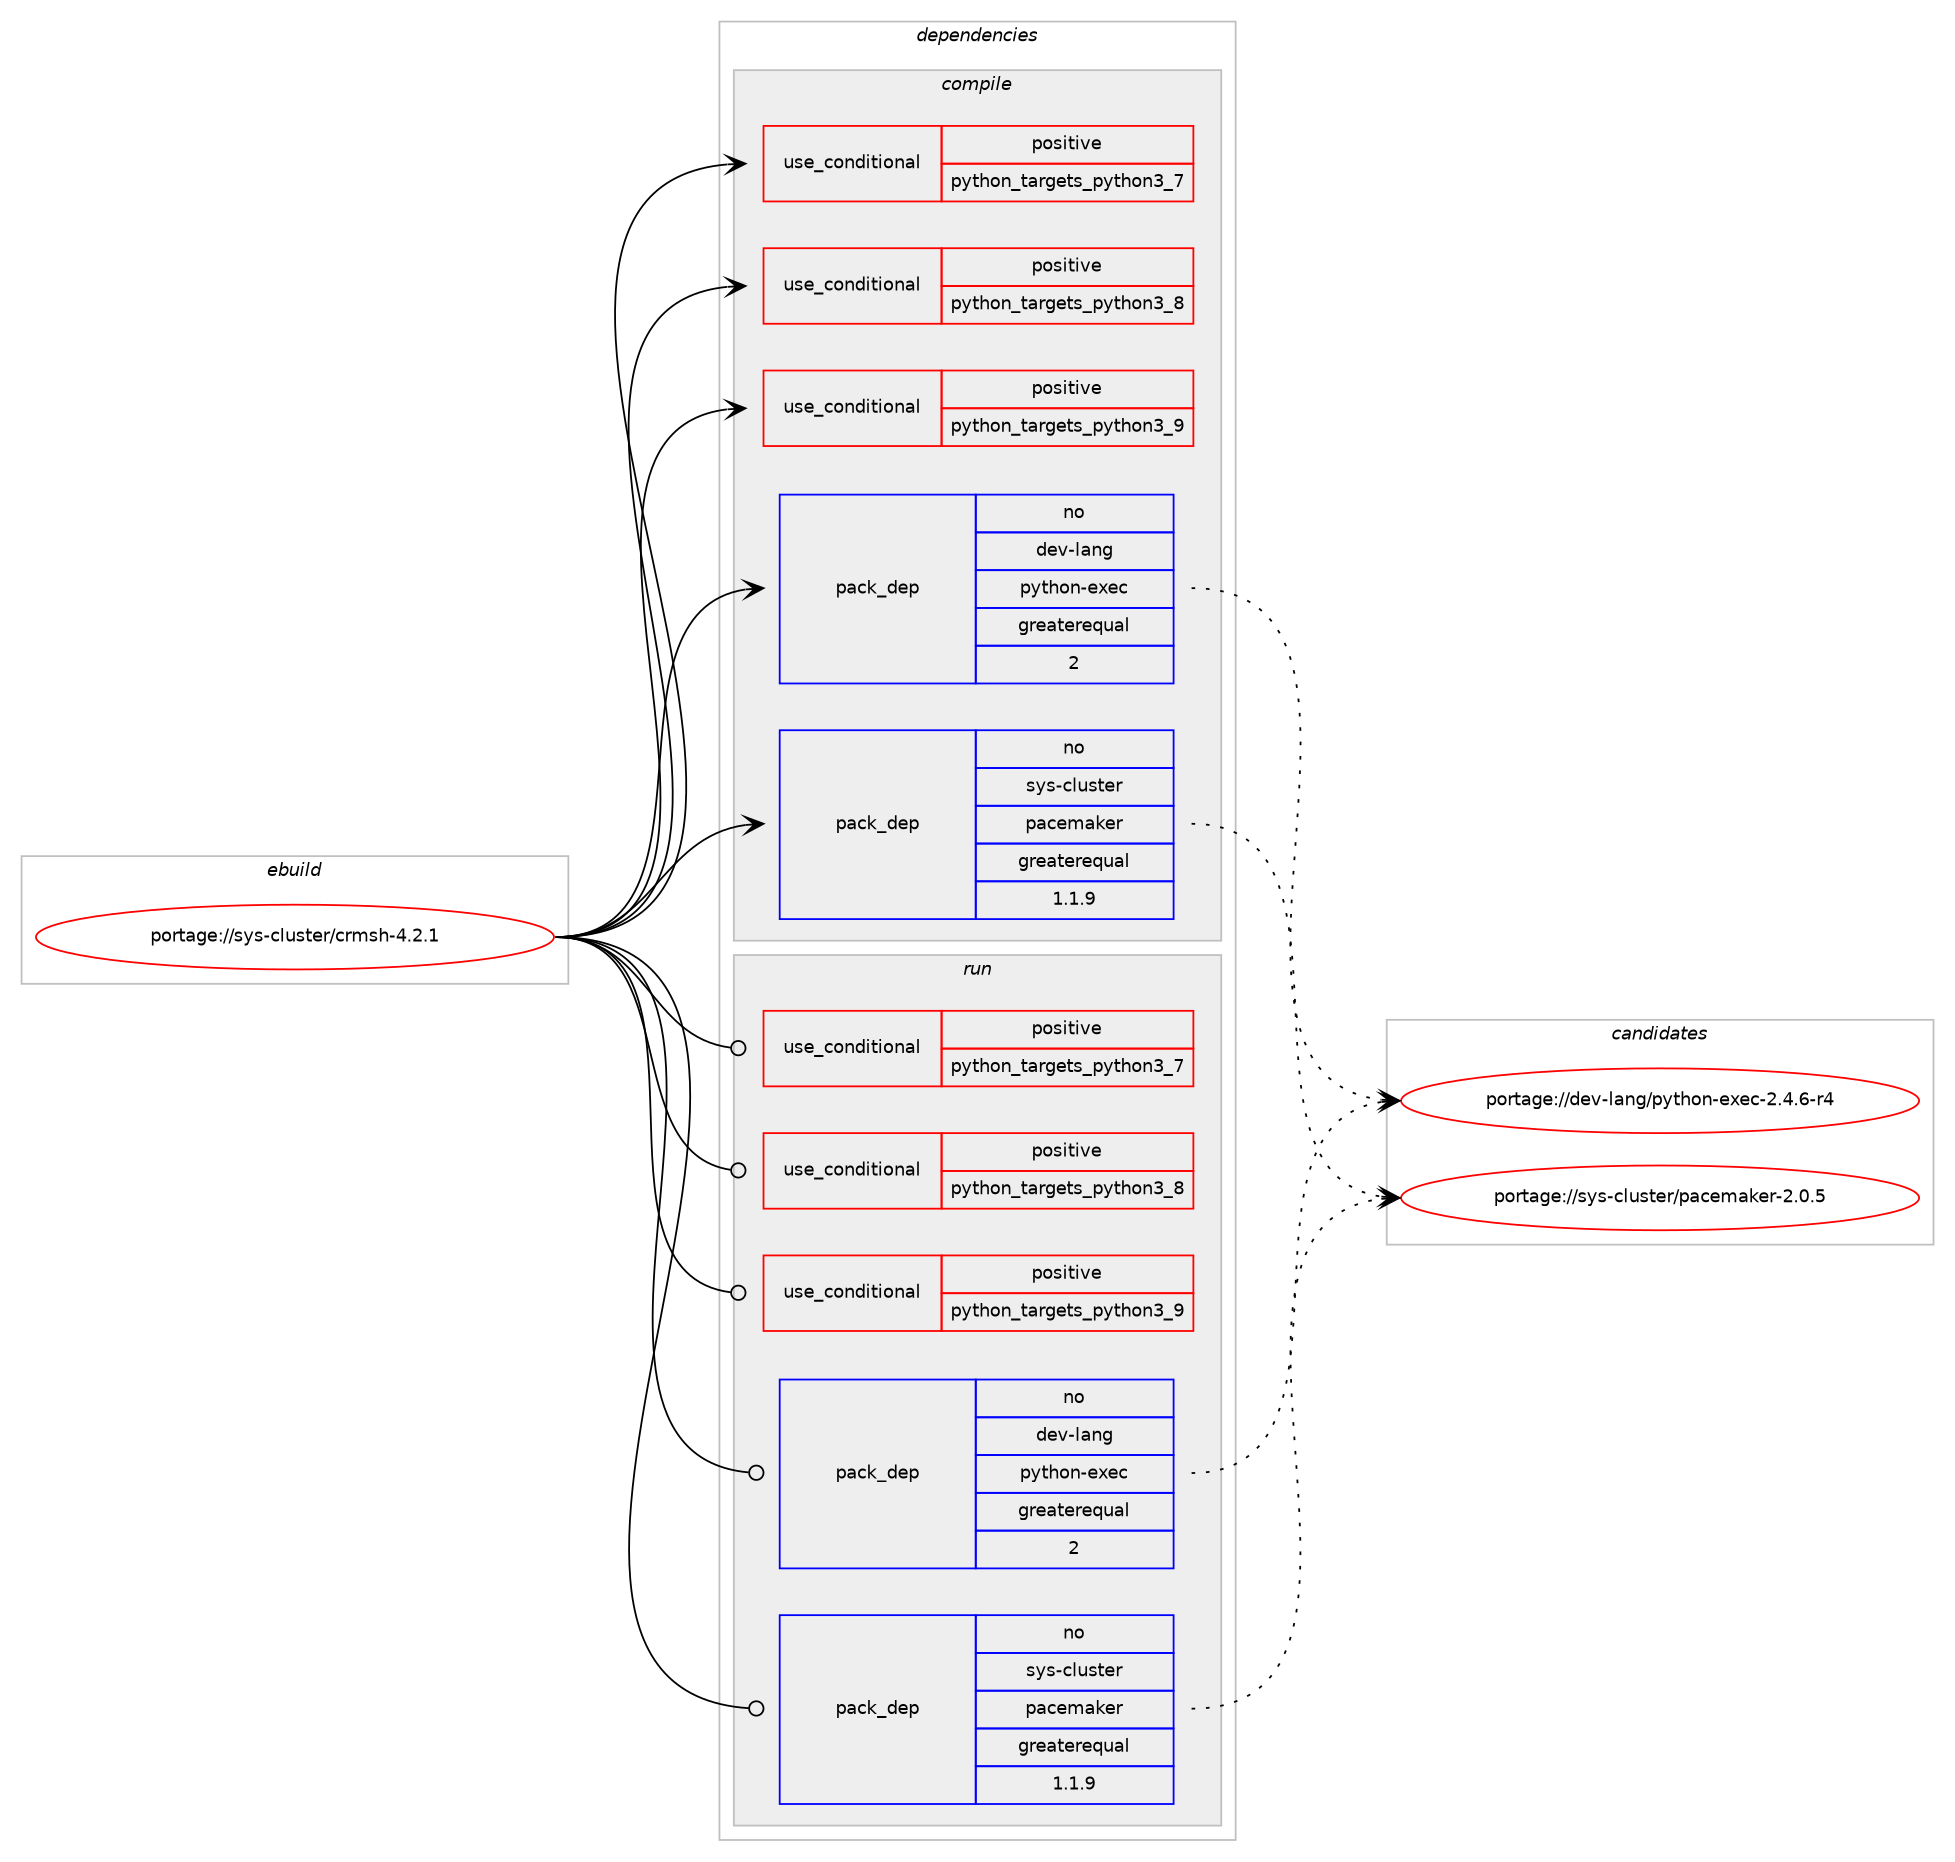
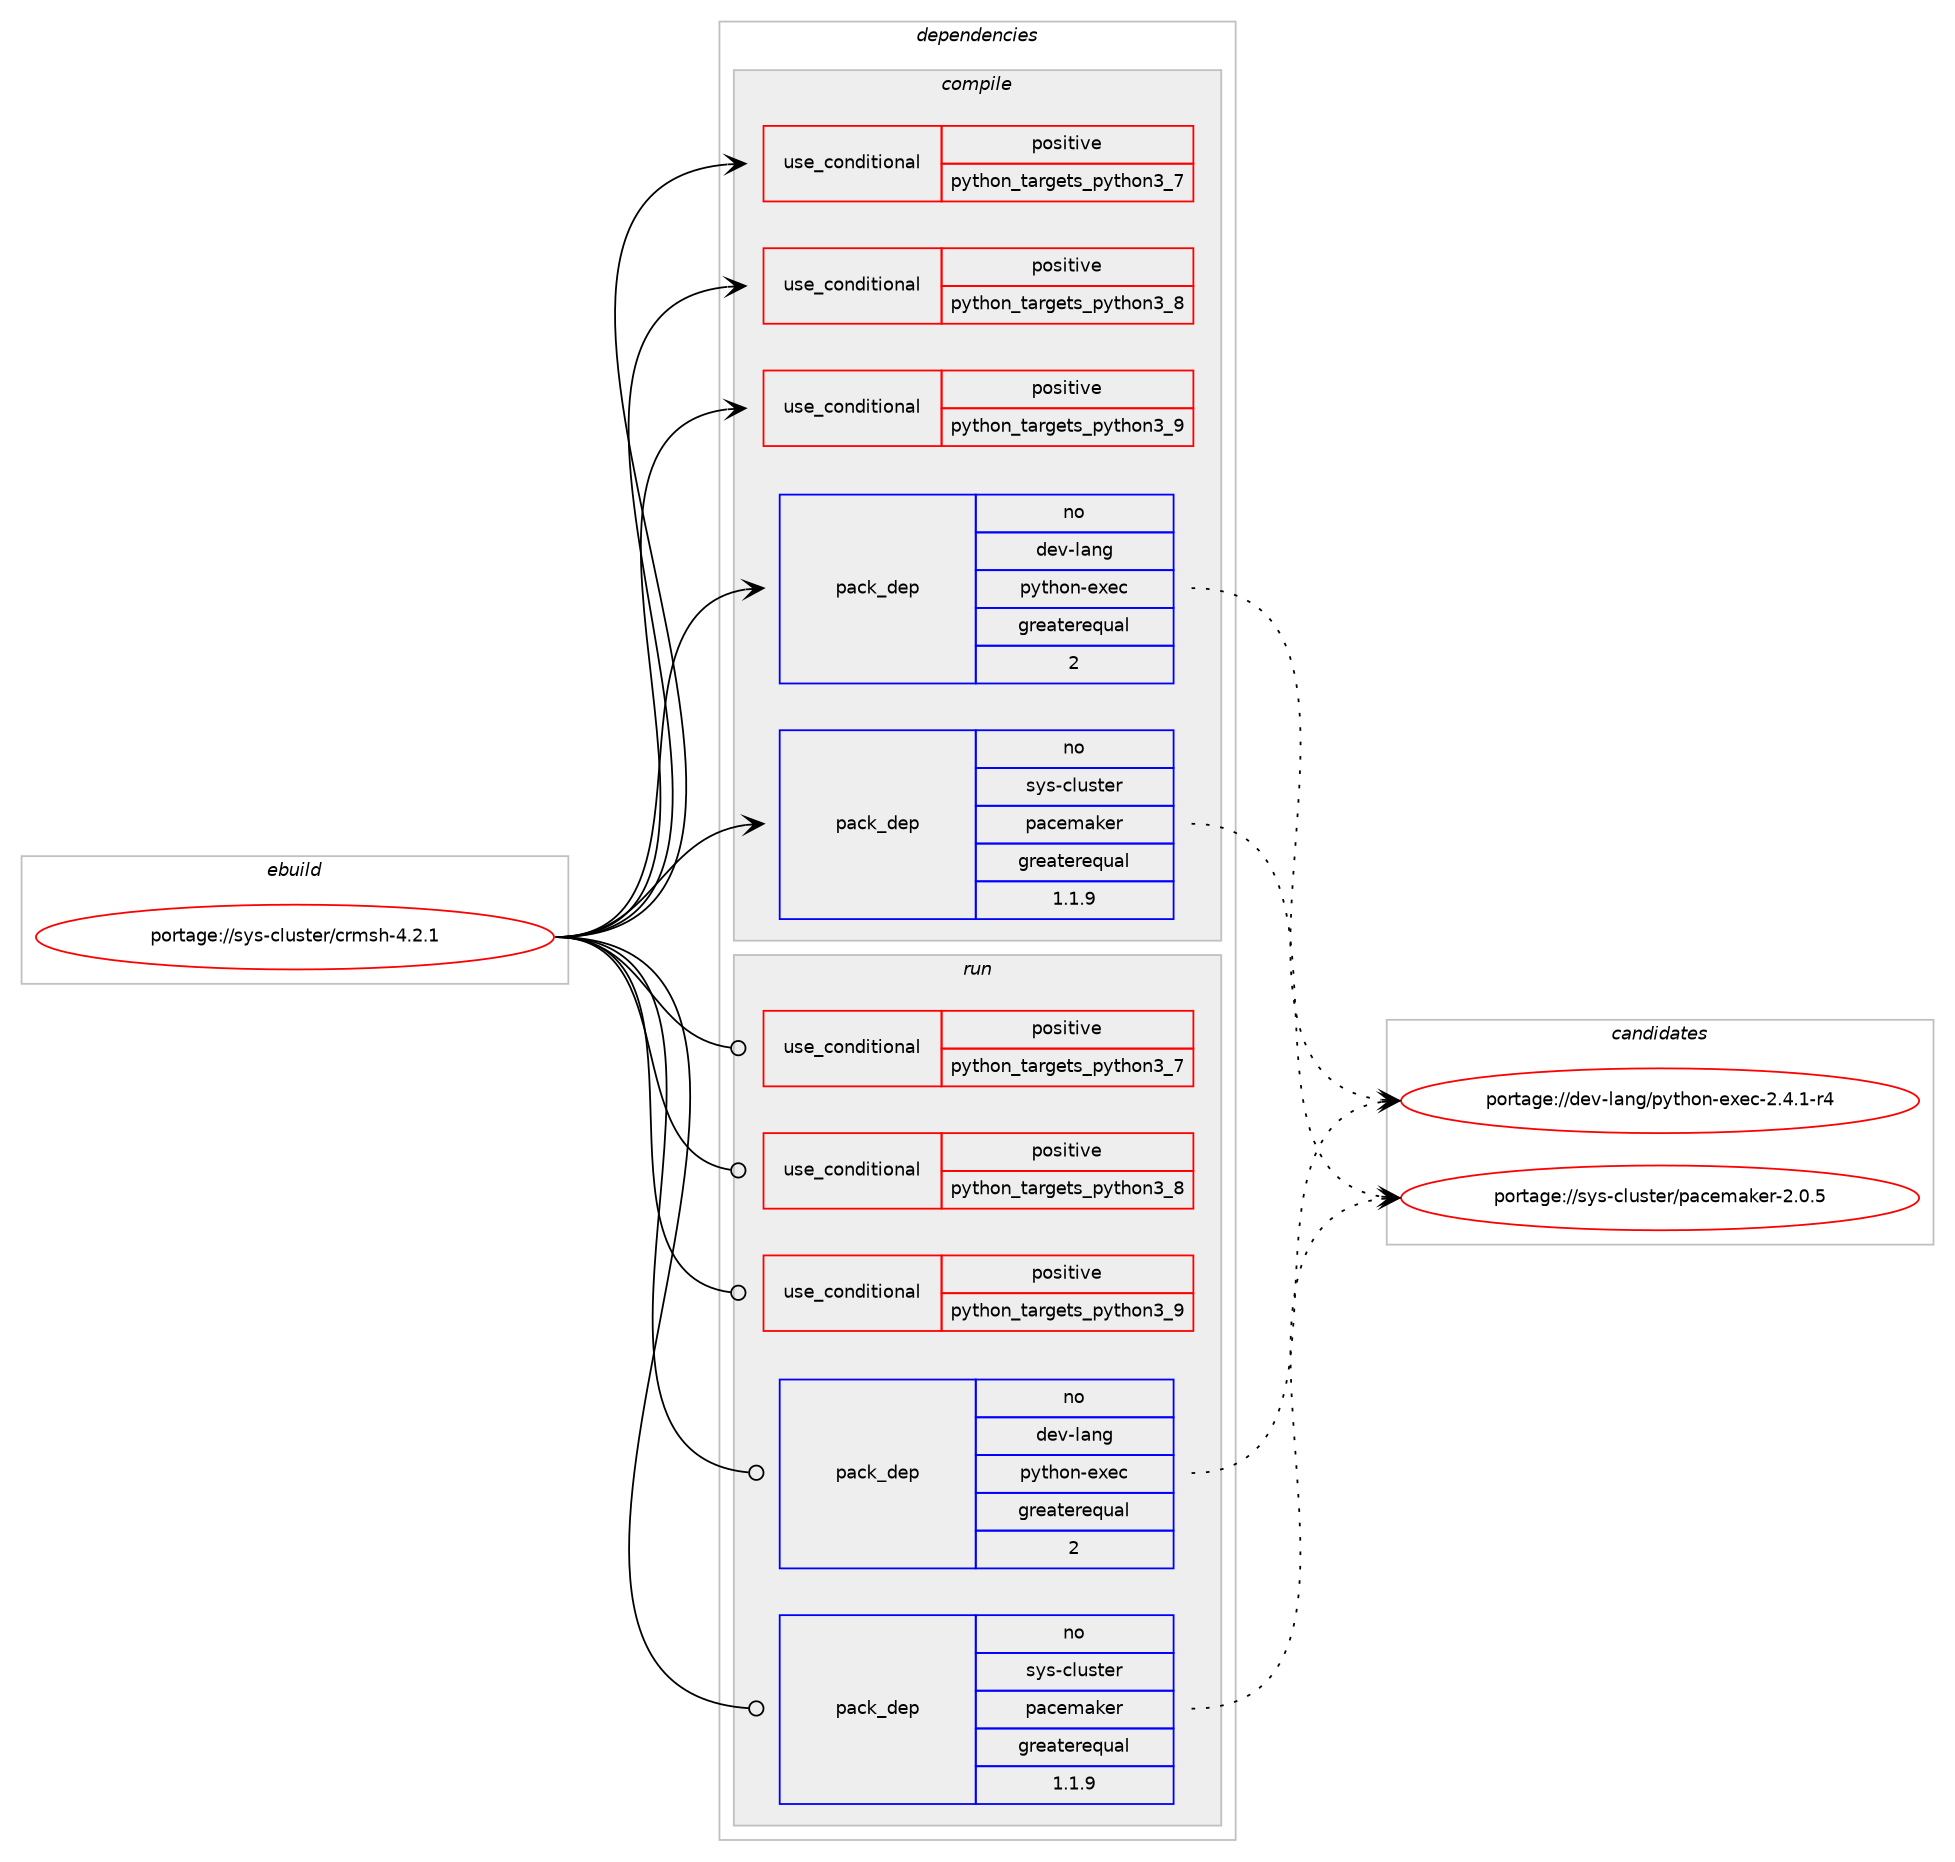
(1660, 1101) -> (1660, 1101)
